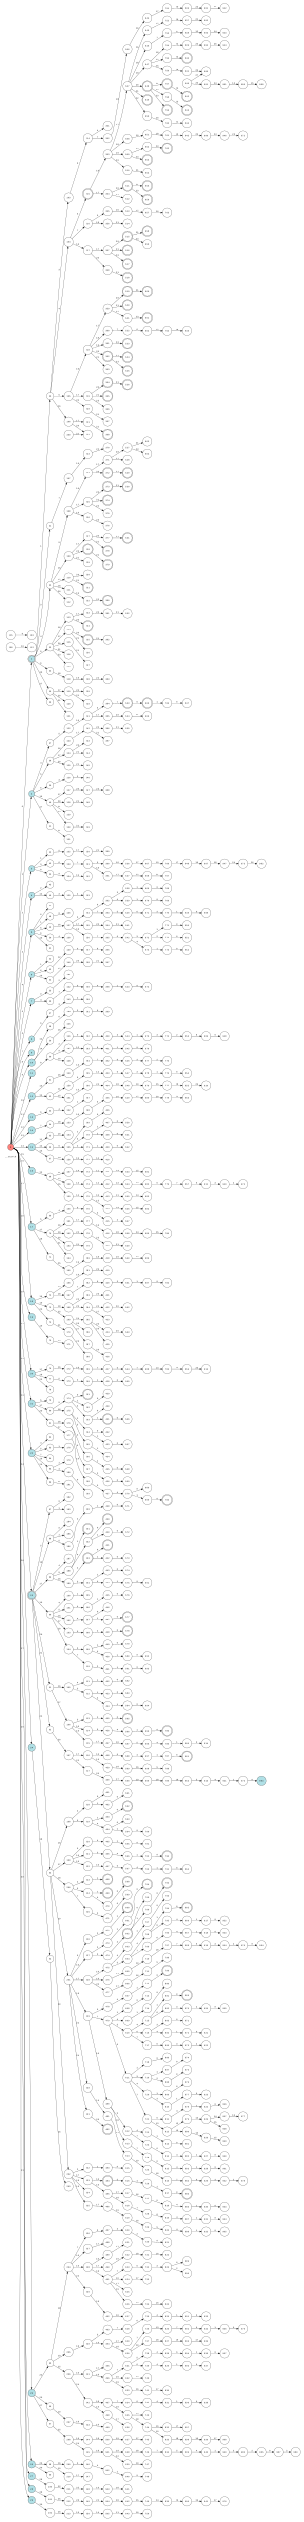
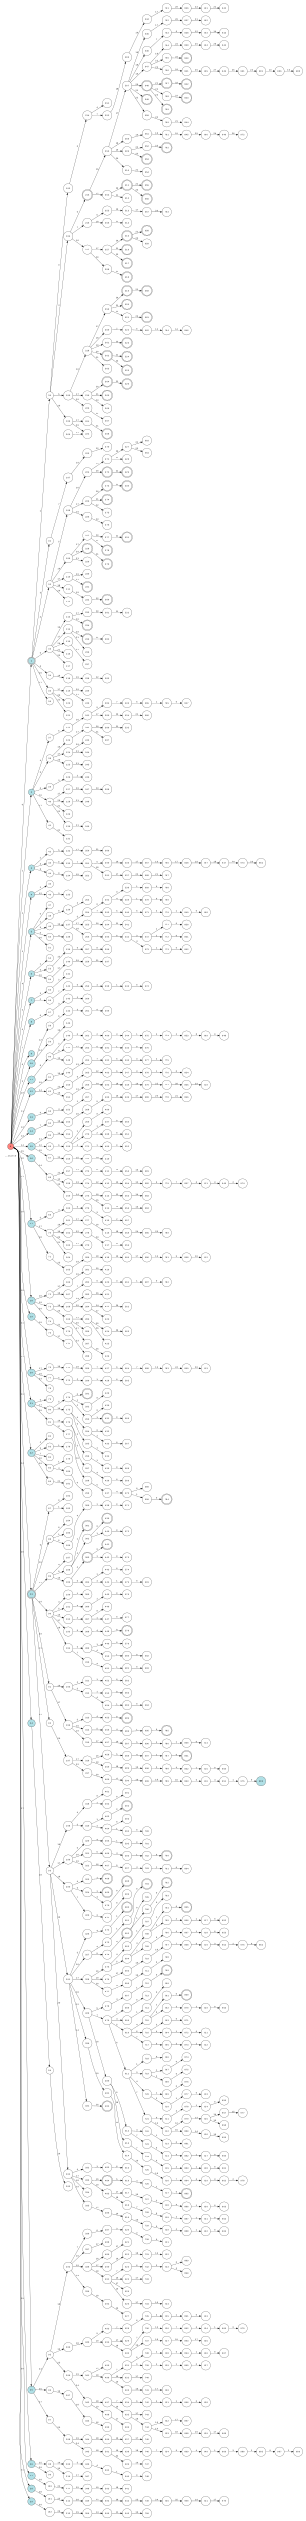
(196, 78) -> (214, 71)
(127, 703) -> (127, 703)
(147, 703) -> (147, 703)
(77, 895) -> (77, 905)
none -> (167, 1257)
(127, 1617) -> (127, 1617)
none -> (187, 1769)
